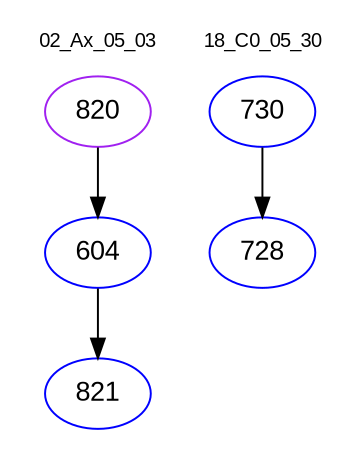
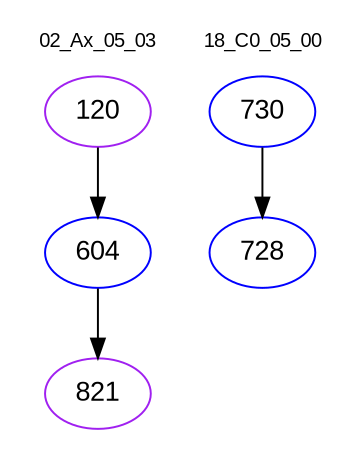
(263, 42) -> (263, 42)
(98, 112) -> (98, 112)
(98, 394) -> (98, 394)
